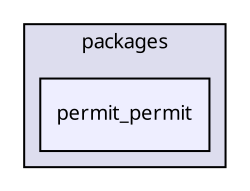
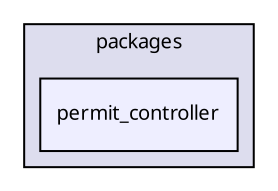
(125, 115) -> (139, 115)
